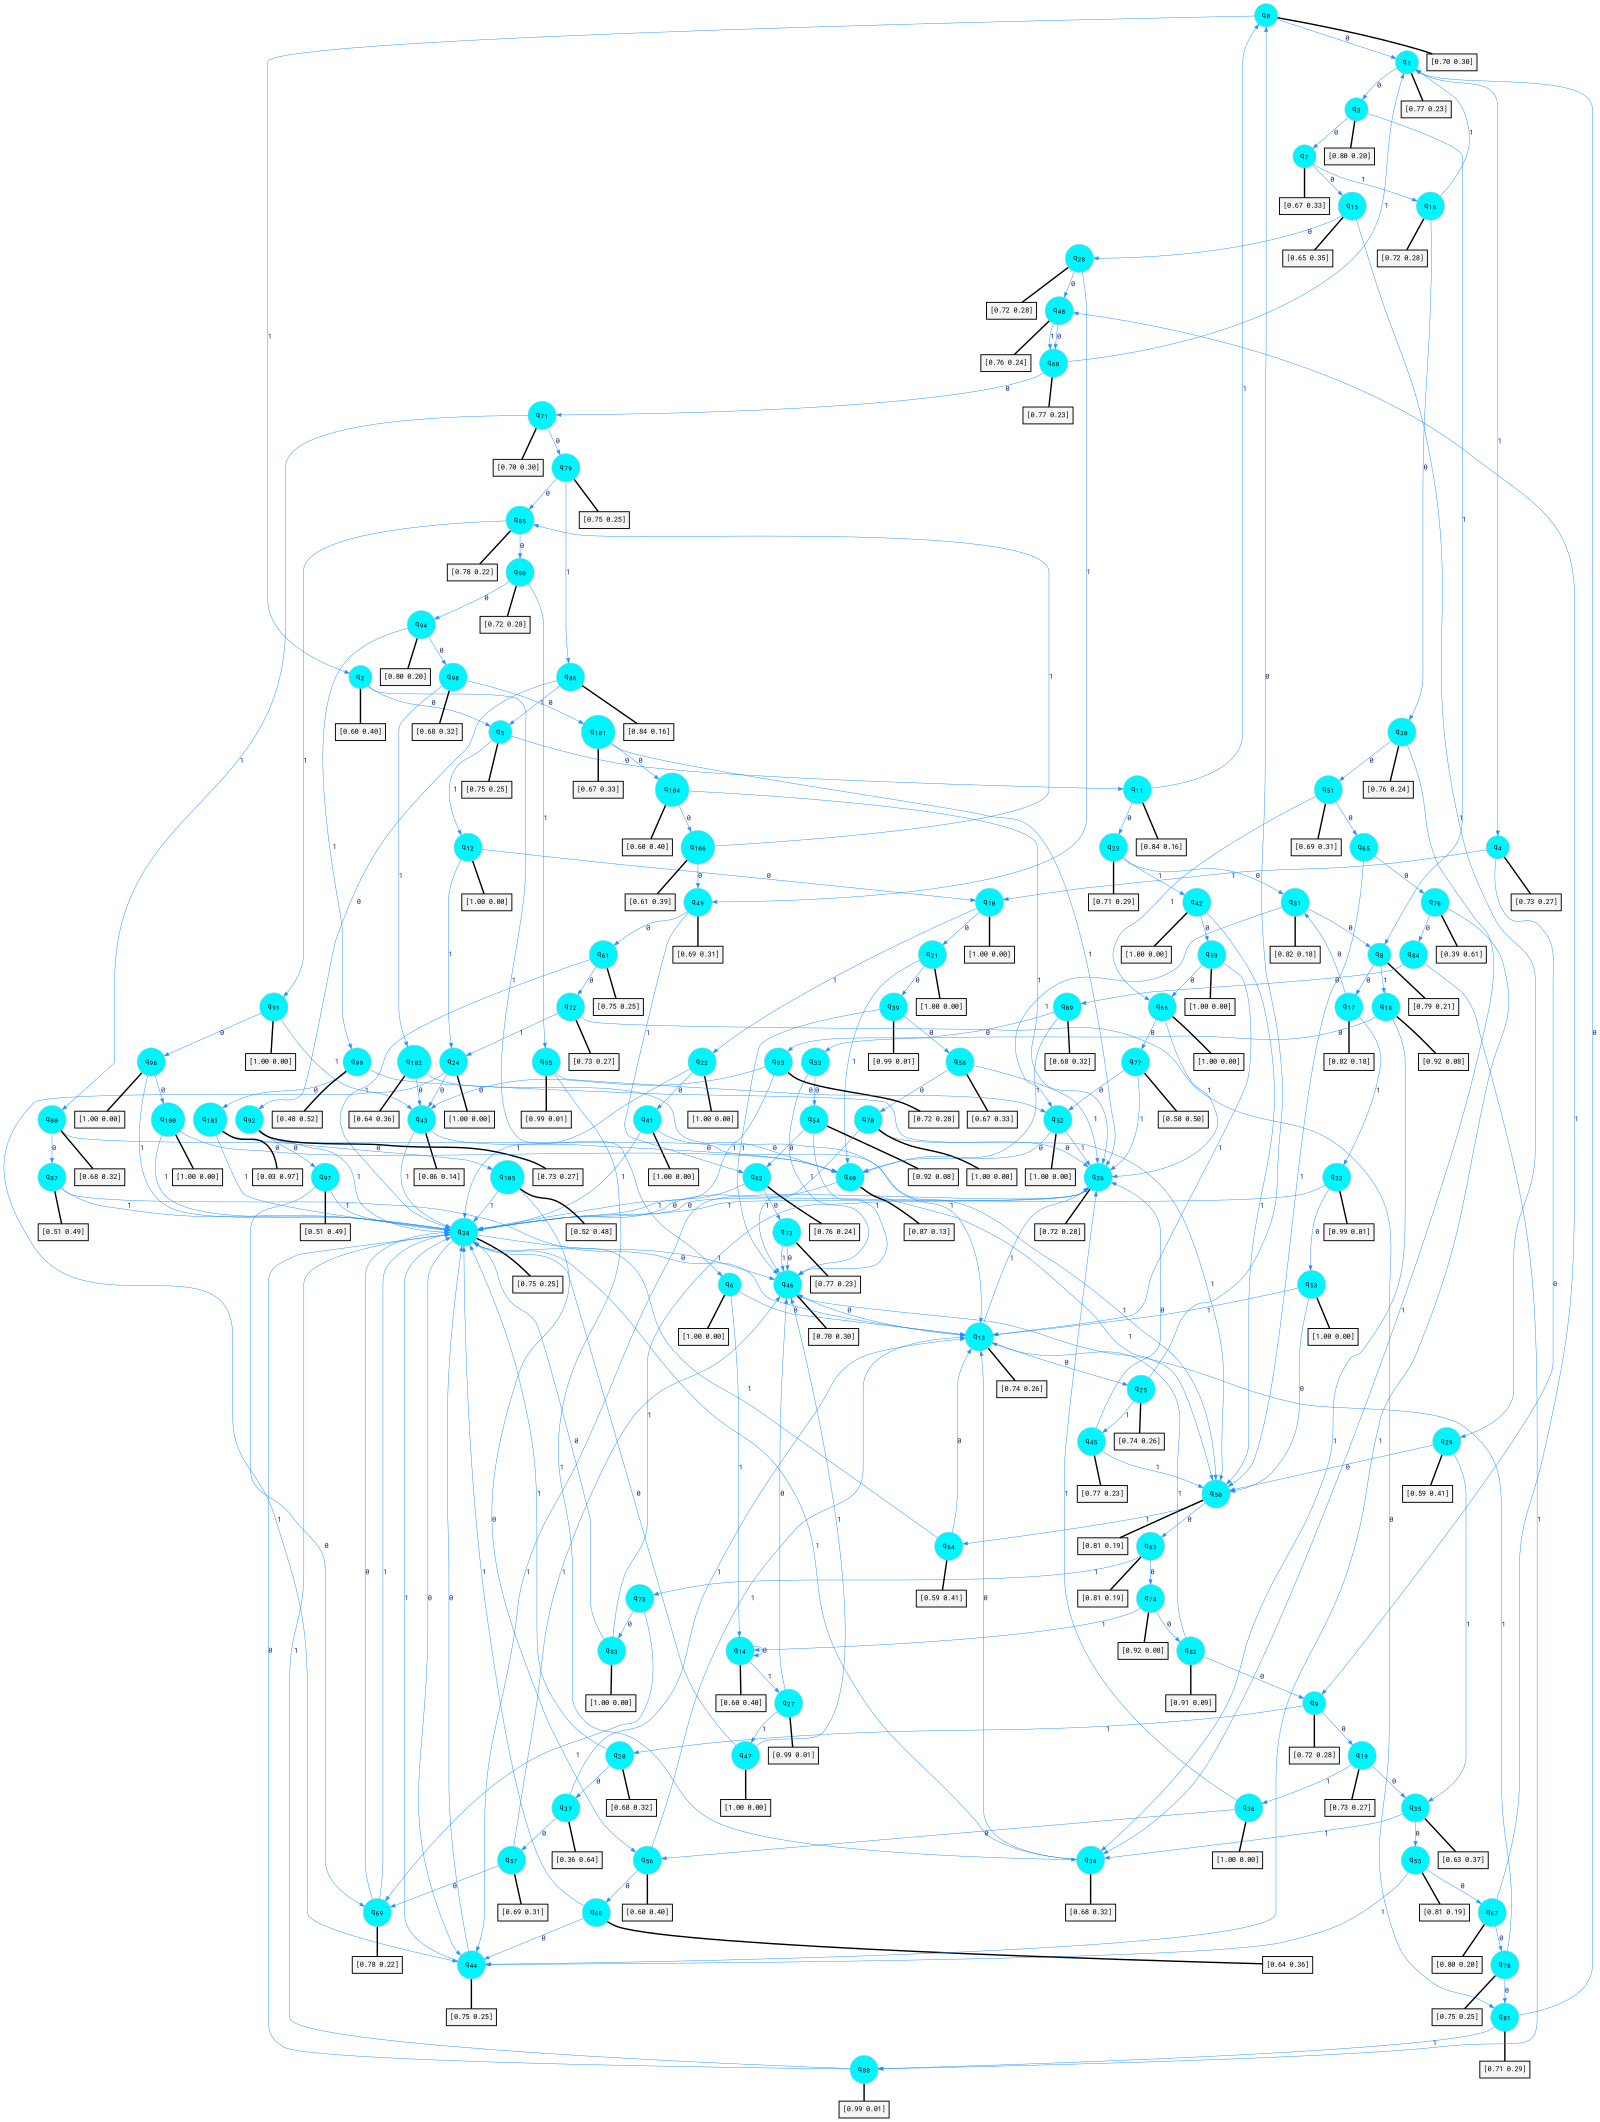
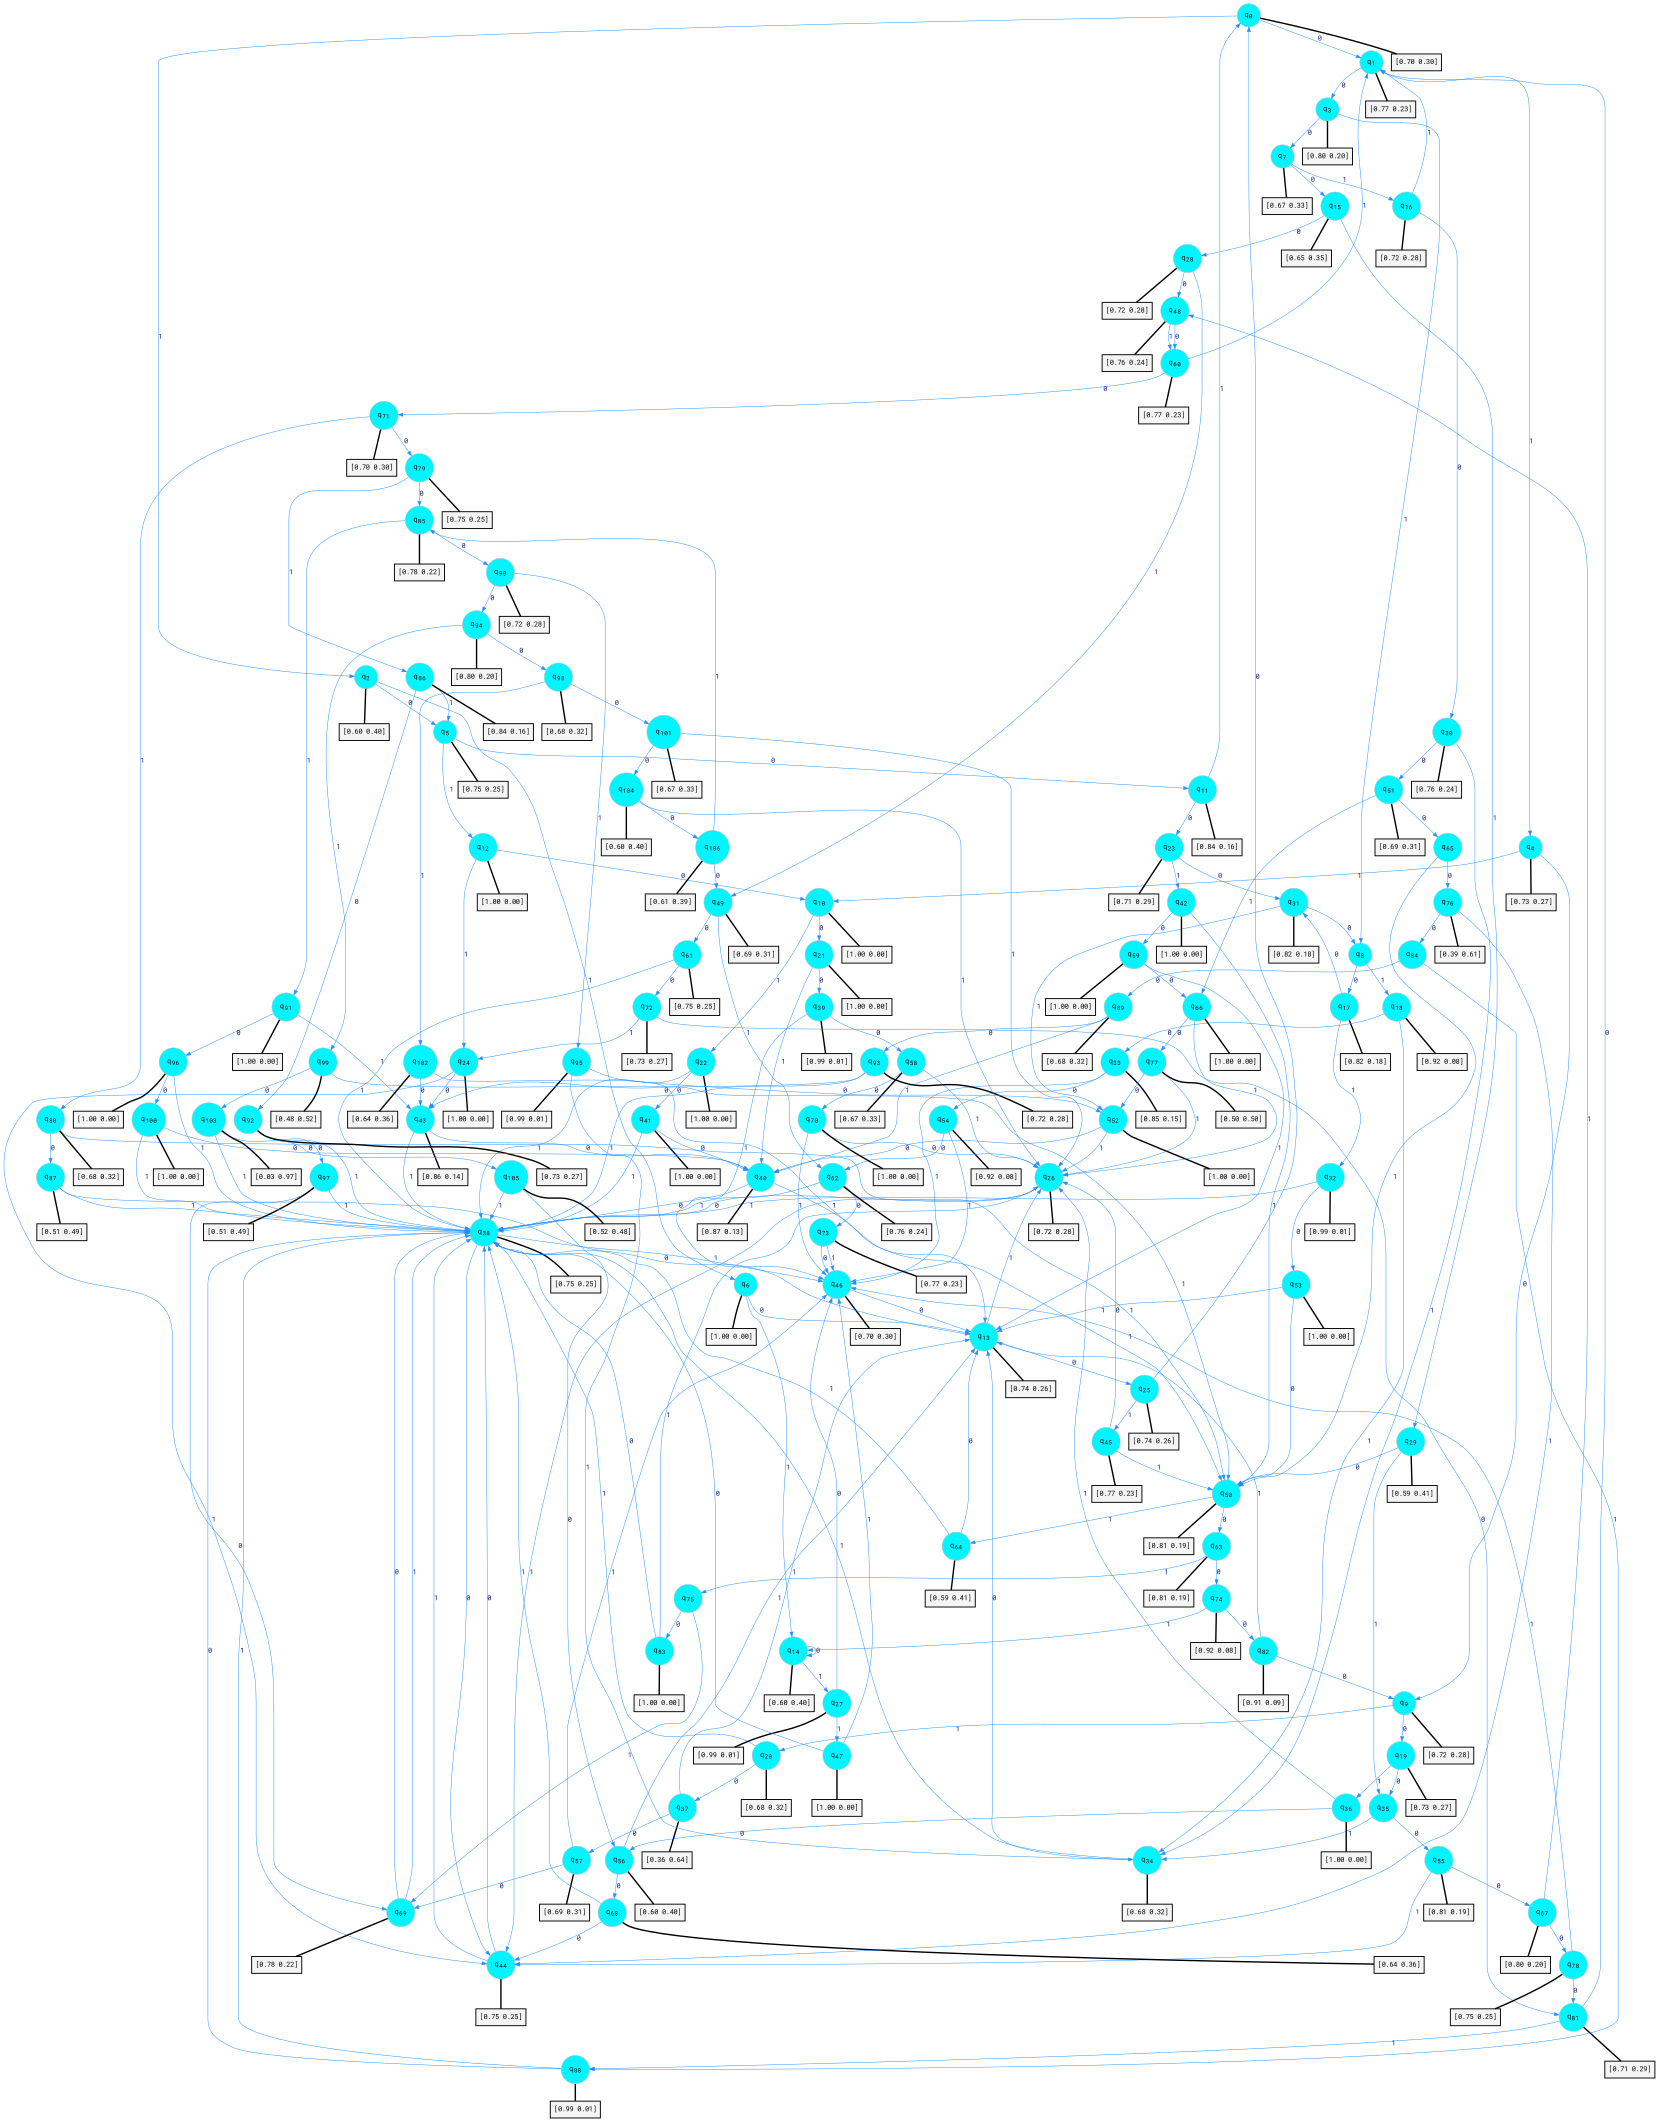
(1434, 1007) -> none
none -> (1161, 1120)
(1463, 1860) -> none
